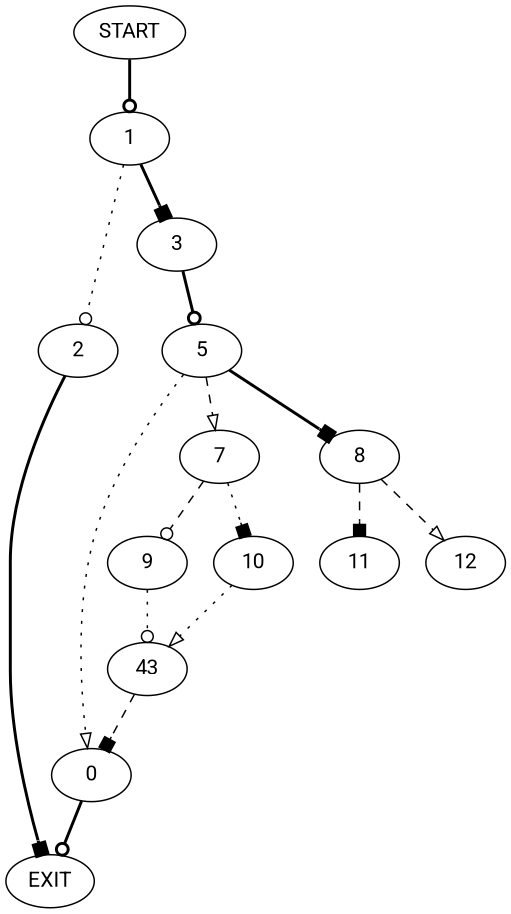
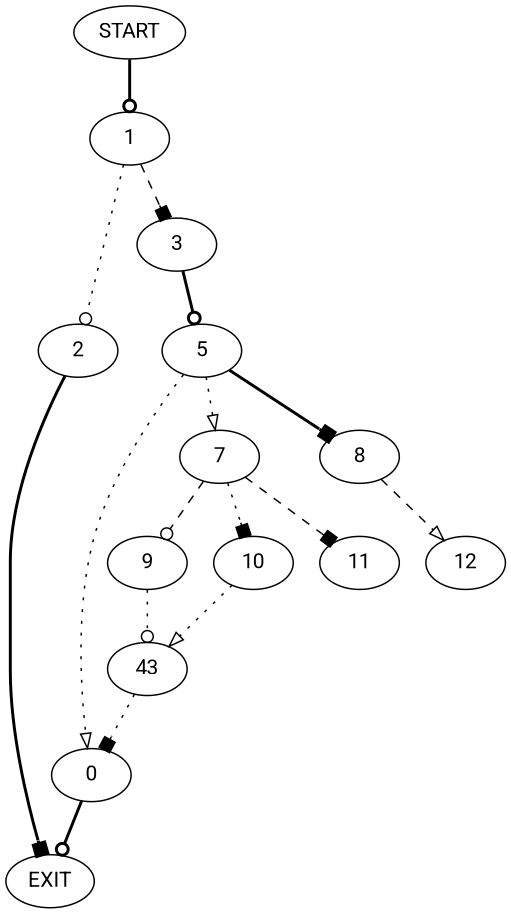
(150, 185) -> (150, 185)
(209, 396) -> (209, 396)
(360, 503) -> (283, 505)
(123, 715) -> (123, 715)
